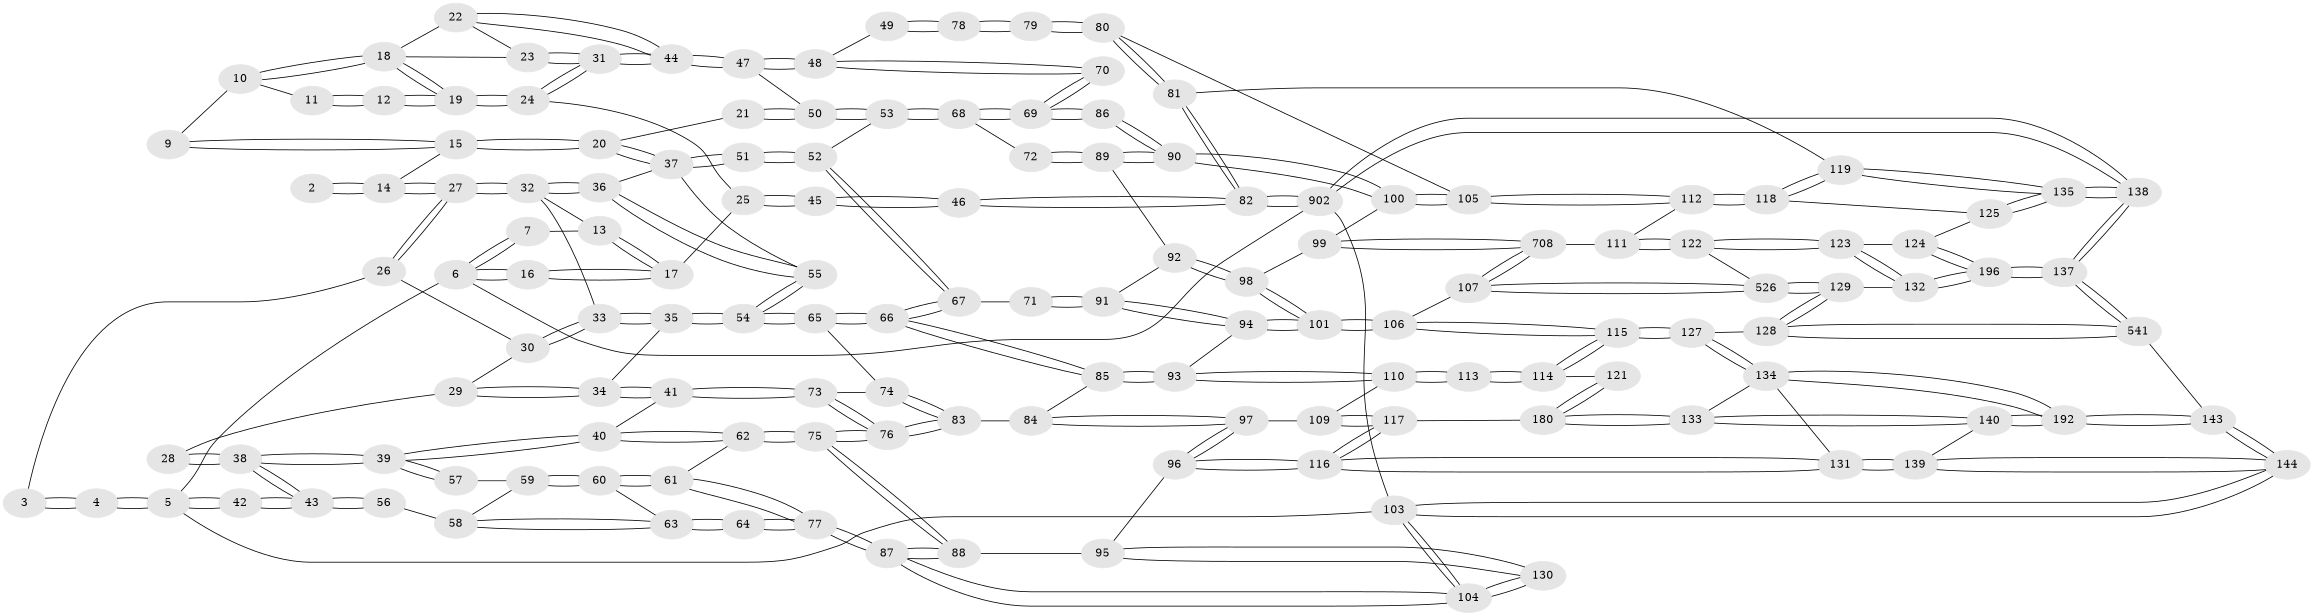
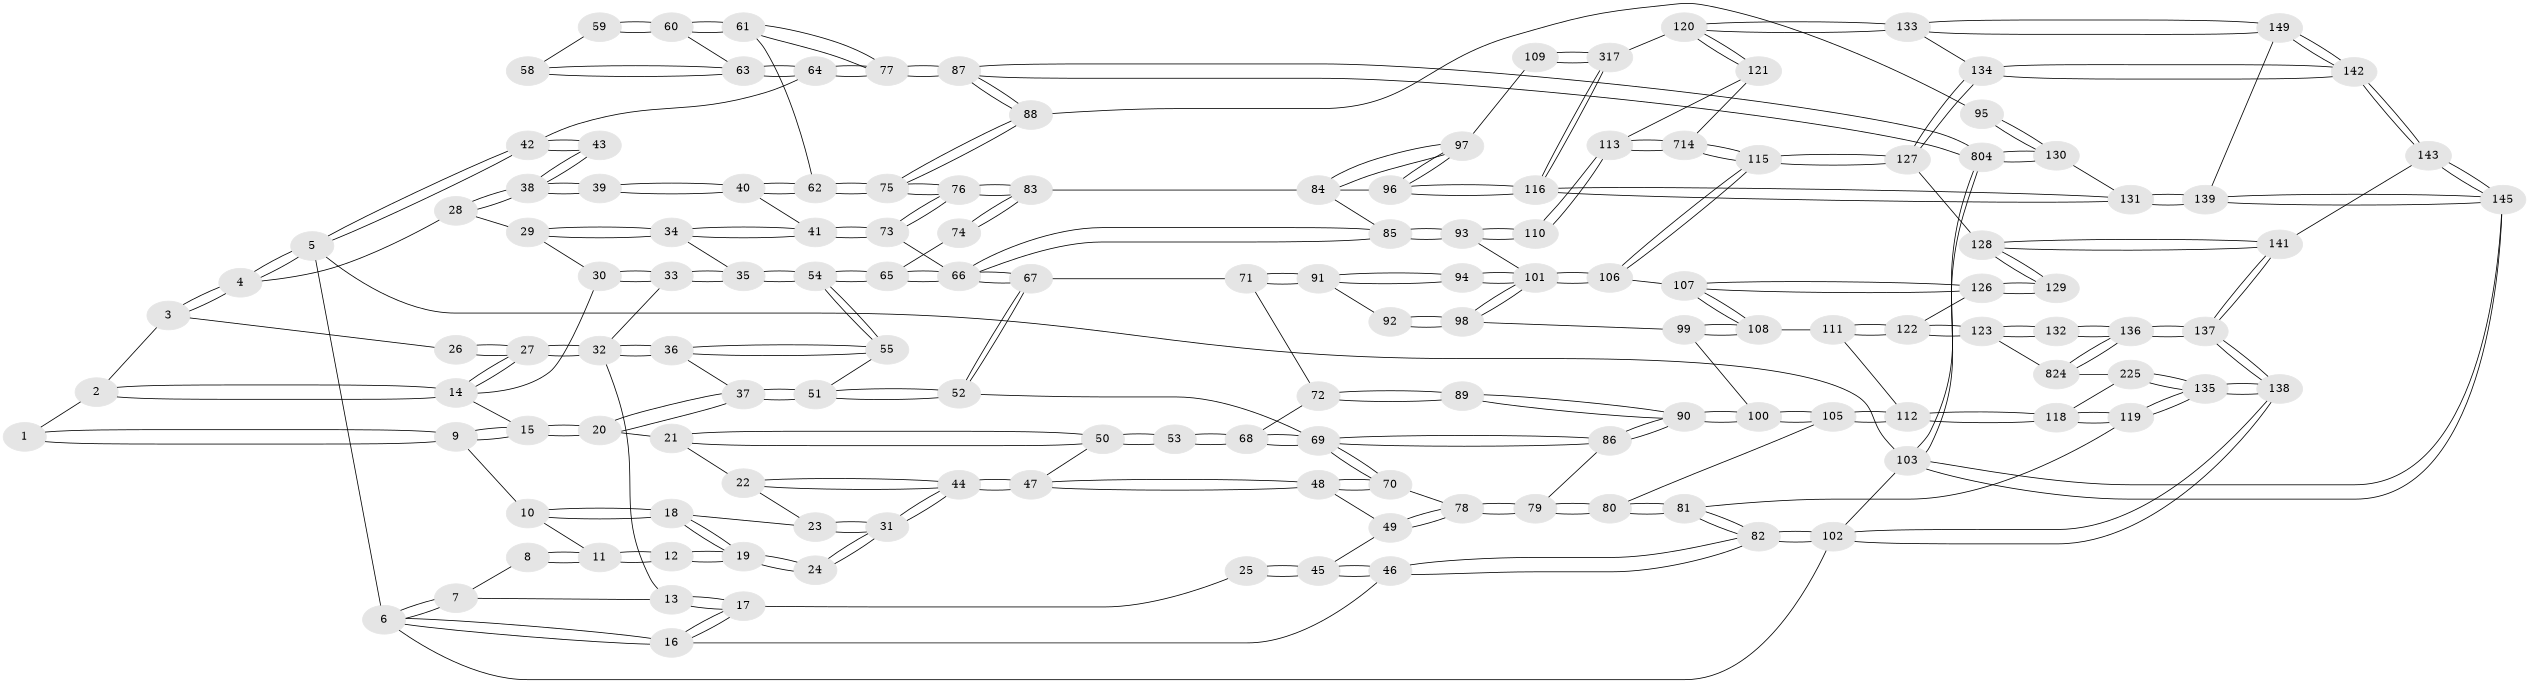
(420, 37) -> (708, 461)
none -> (672, 108)
none -> (1679, 111)
(652, 123) -> none
(851, 136) -> (1144, 397)
(1320, 201) -> (1833, 537)
(1135, 202) -> none
(1990, 214) -> (2131, 375)
(733, 230) -> (851, 372)
(1543, 244) -> (1759, 330)
(1915, 244) -> (2056, 375)
none -> (354, 261)
(1990, 272) -> (2131, 331)
(1766, 288) -> (1982, 288)
(1878, 288) -> none
(456, 310) -> (555, 366)
(2138, 331) -> (2280, 244)
none -> (1283, 337)
(1211, 351) -> (1499, 256)
none -> (133, 354)
(1543, 377) -> (1684, 145)
(851, 393) -> (918, 251)
(1357, 399) -> none
(1543, 420) -> (1684, 27)
(1804, 420) -> (2094, 178)
(2064, 420) -> (2354, 72)
(1394, 421) -> (1610, 58)
(1990, 421) -> (2280, 28)
none -> (25, 437)
(2287, 465) -> (2503, 200)
none -> (1573, 475)
(456, 481) -> none
none -> (1426, 497)
(384, 503) -> none
(1139, 509) -> (1355, 190)
none -> (1354, 549)
none -> (528, 557)
(1469, 598) -> (1982, 157)
none -> (1043, 643)
